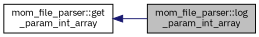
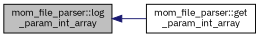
(135, 19) -> (134, 19)
